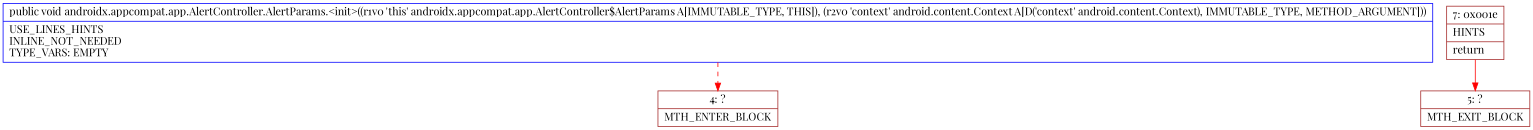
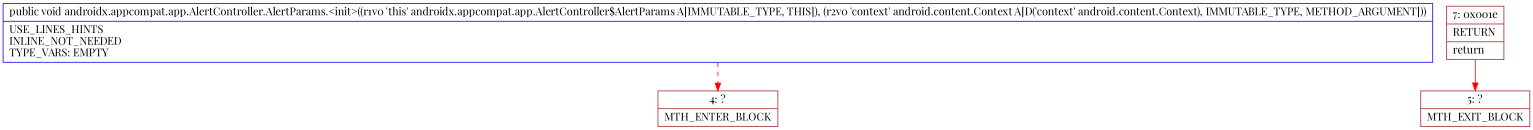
(1469, 32) -> (1474, 32)
